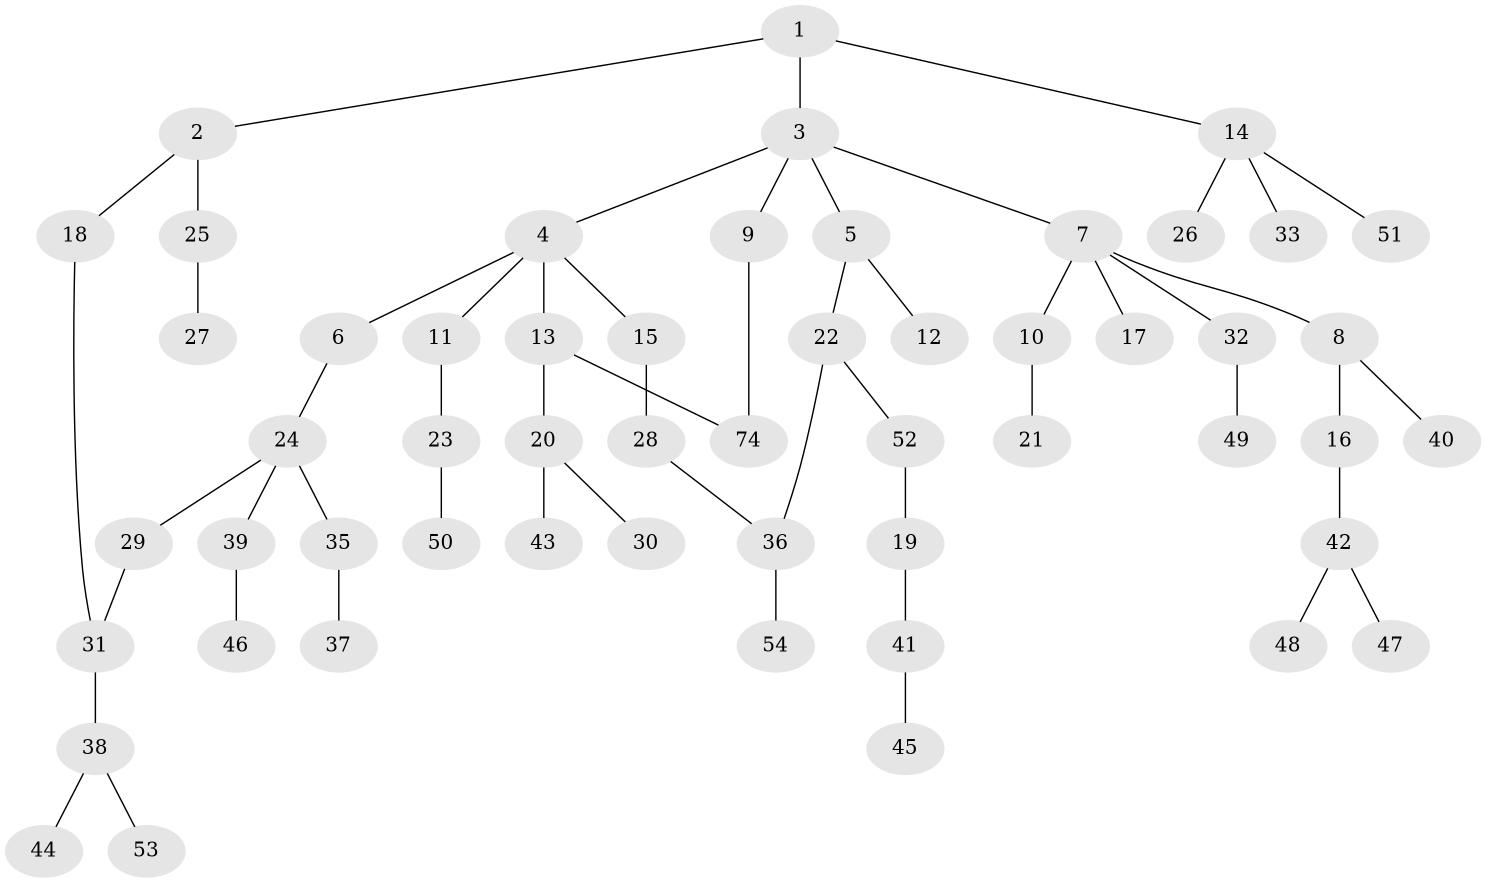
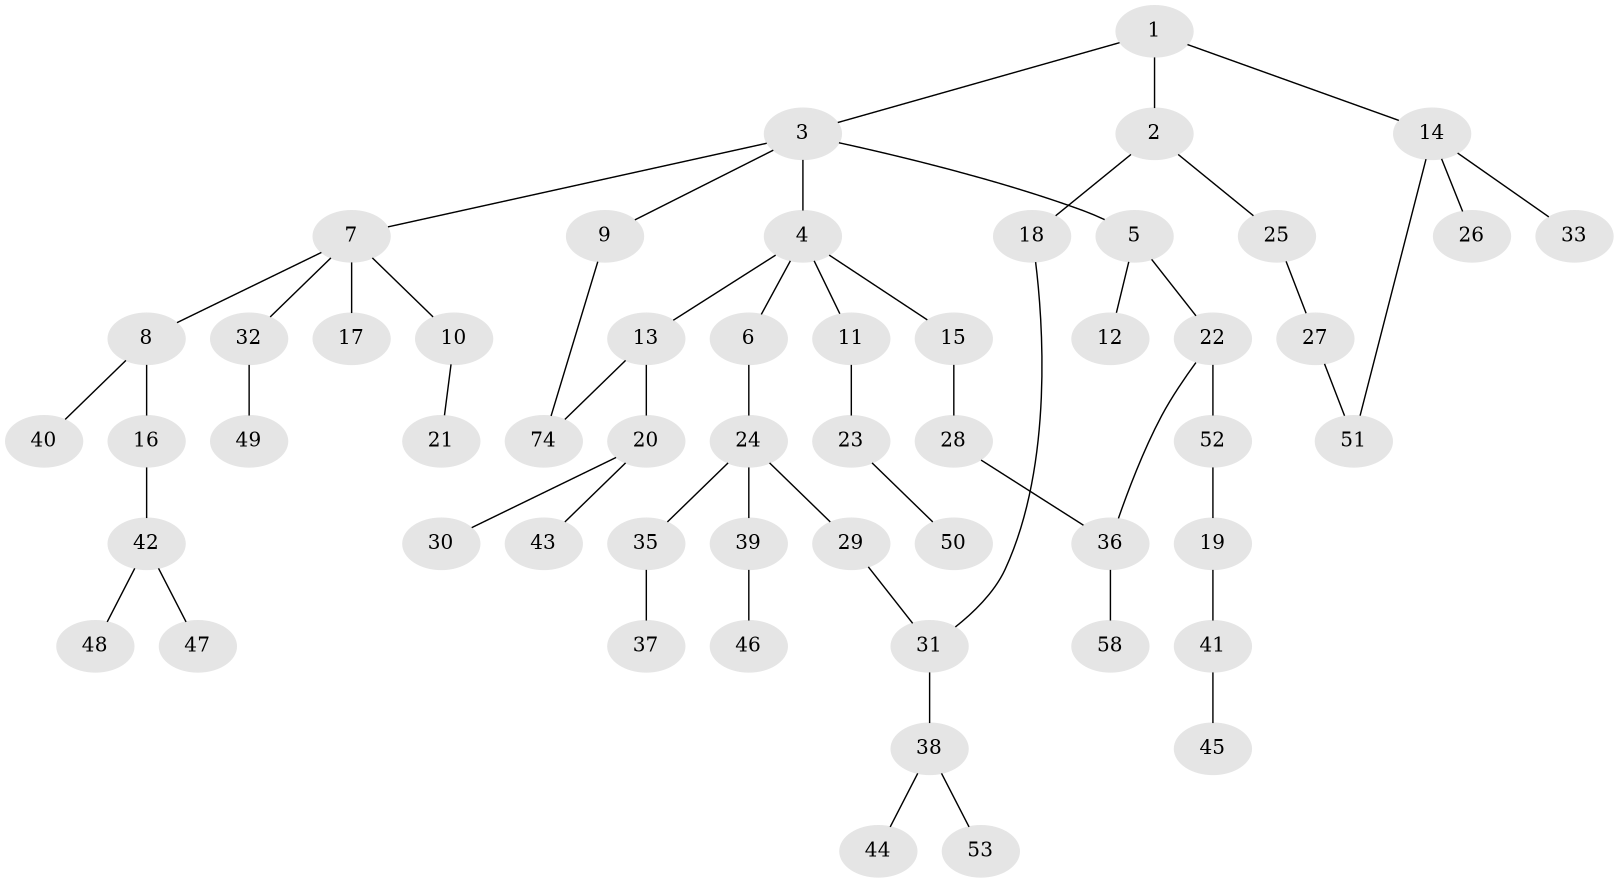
none -> (1335, 390)
(776, 646) -> (1110, 646)
